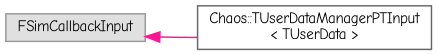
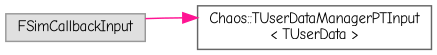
(179, 37) -> (164, 18)
